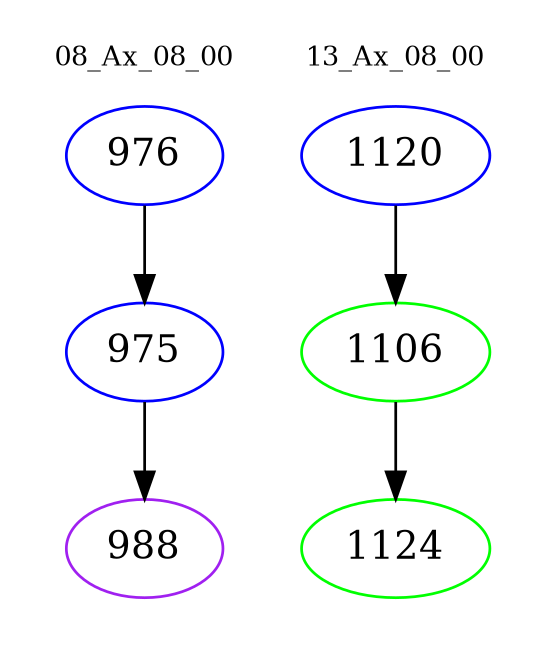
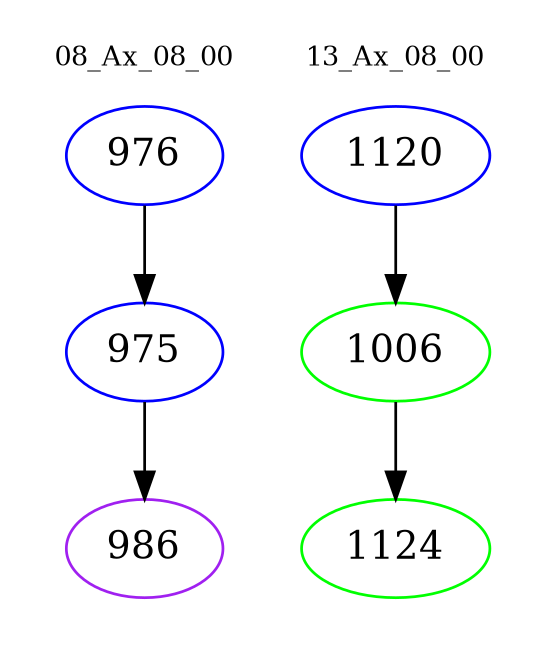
(396, 352) -> (396, 352)
(145, 549) -> (145, 549)
